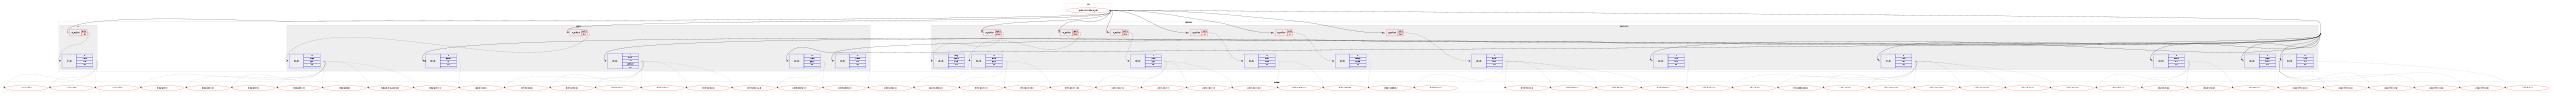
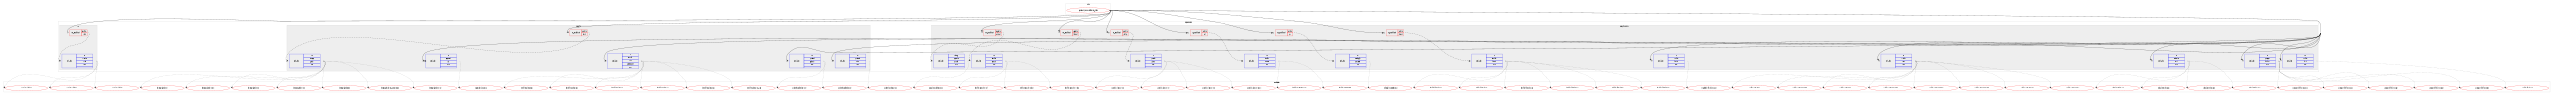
none -> (1482, 88)
(1709, 88) -> (1709, 88)
(1800, 88) -> (1800, 88)
